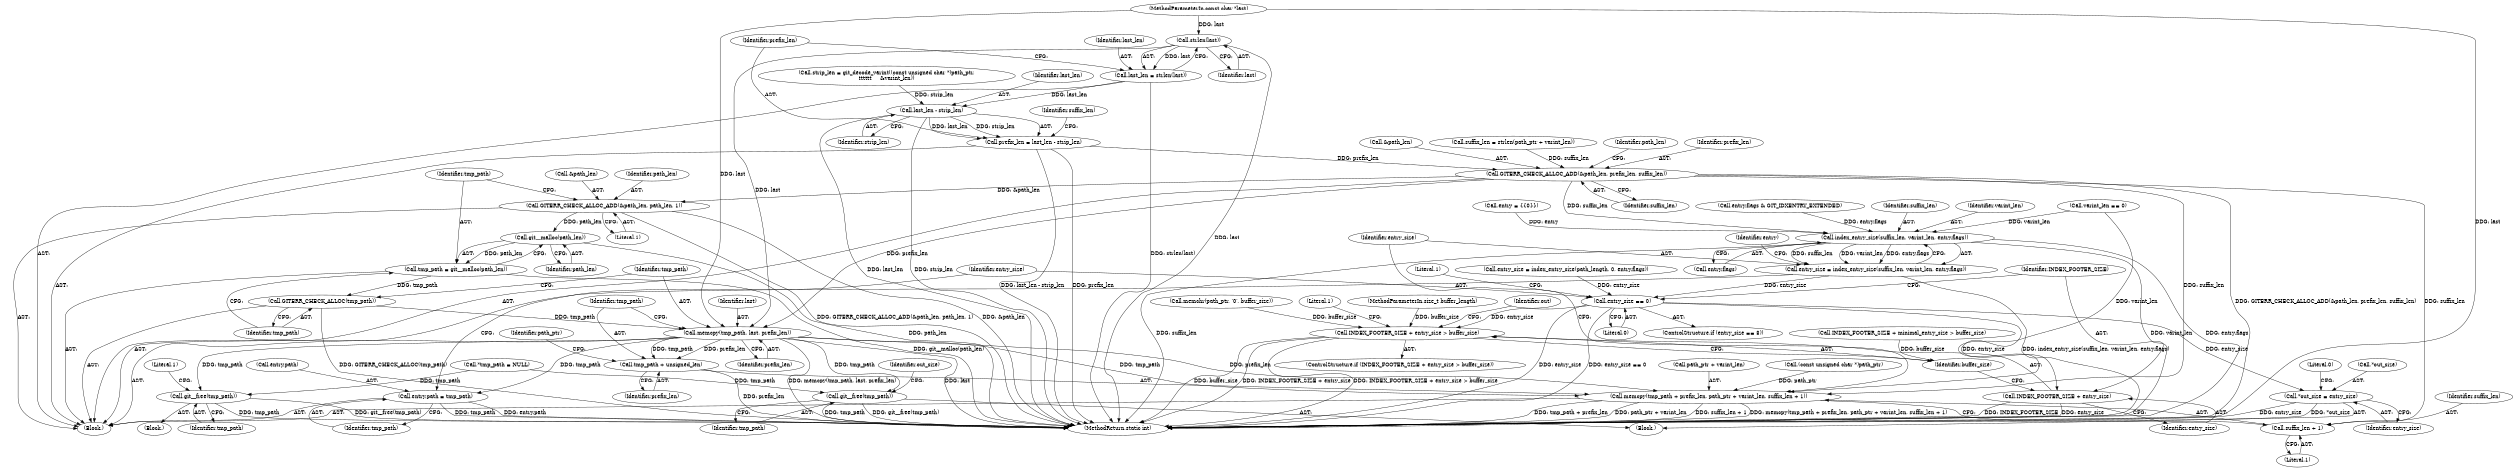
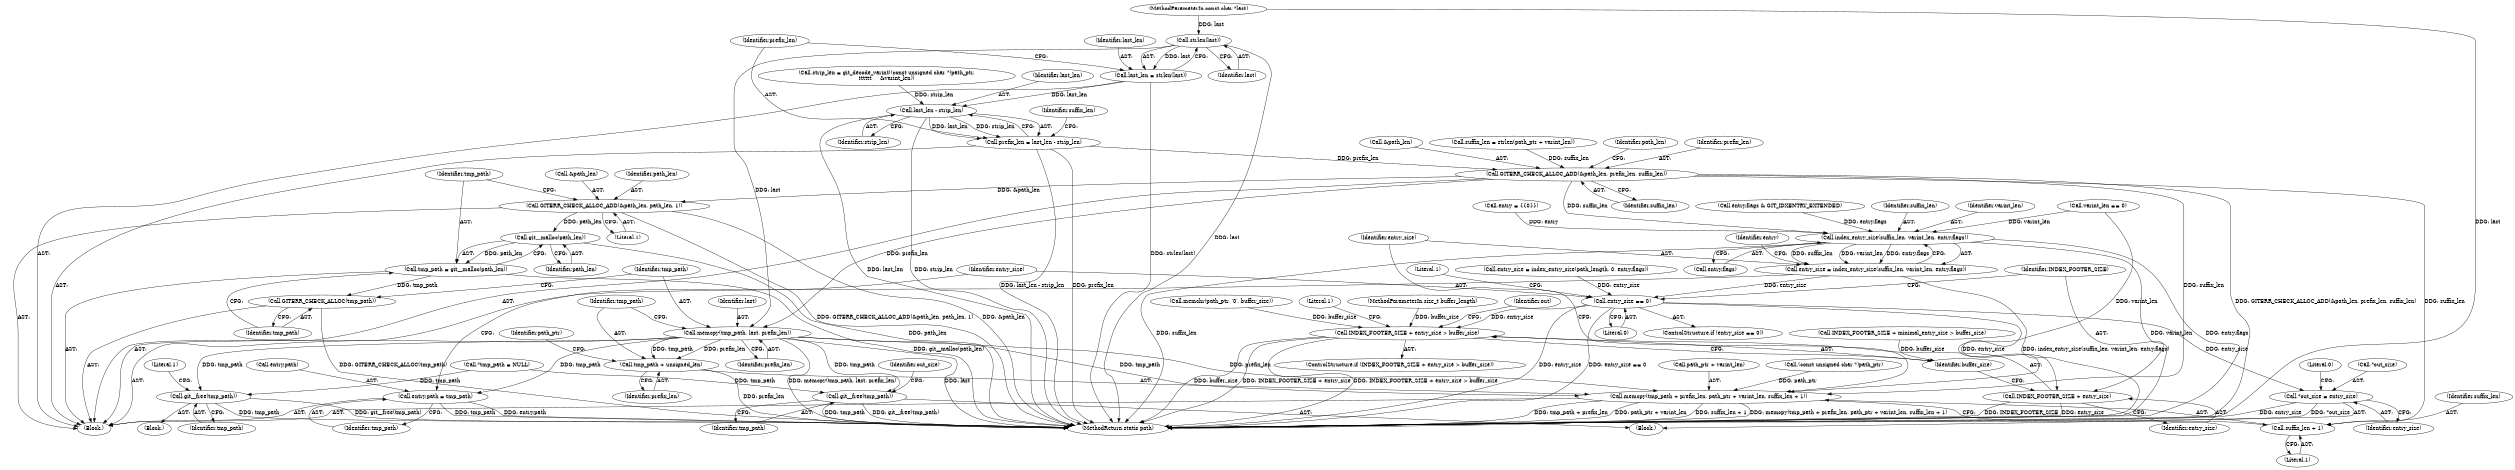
(777, 26) -> none
none -> (1003, 120)
(528, 317) -> none
(1713, 333) -> (1713, 333)
(1118, 429) -> (1118, 429)
